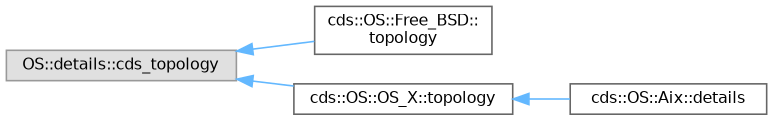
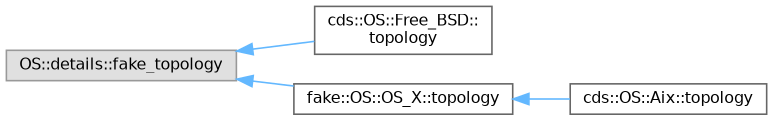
(121, 65) -> (121, 65)
(403, 99) -> (403, 99)
(668, 99) -> (668, 99)
